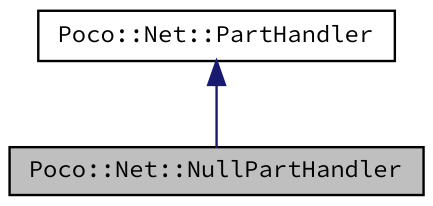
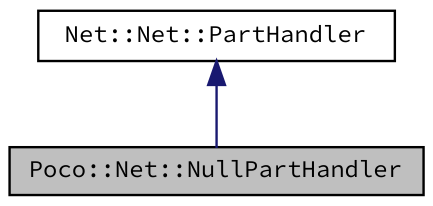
(217, 36) -> (217, 36)
